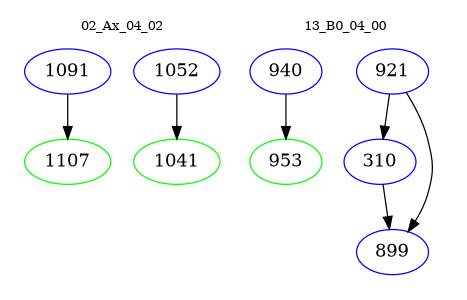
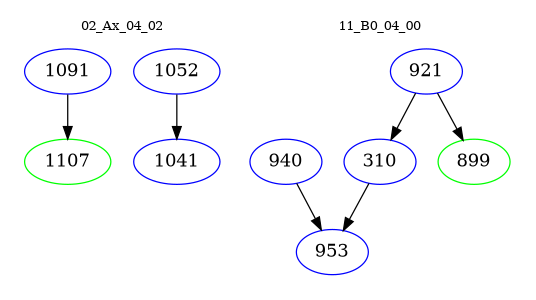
(346, 27) -> (380, 27)
(177, 162) -> (177, 162)
(286, 162) -> (332, 252)
(385, 200) -> (359, 201)
(393, 252) -> (474, 162)
